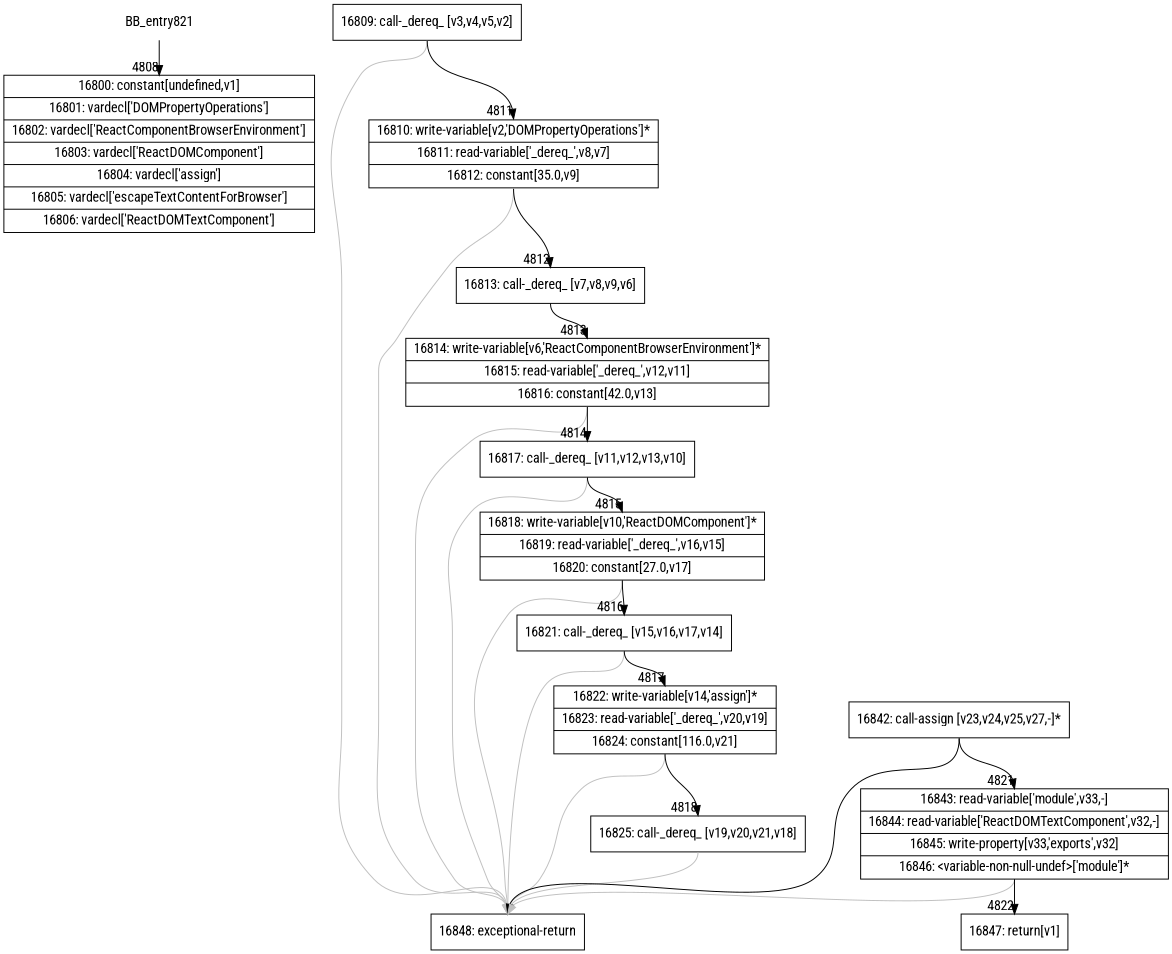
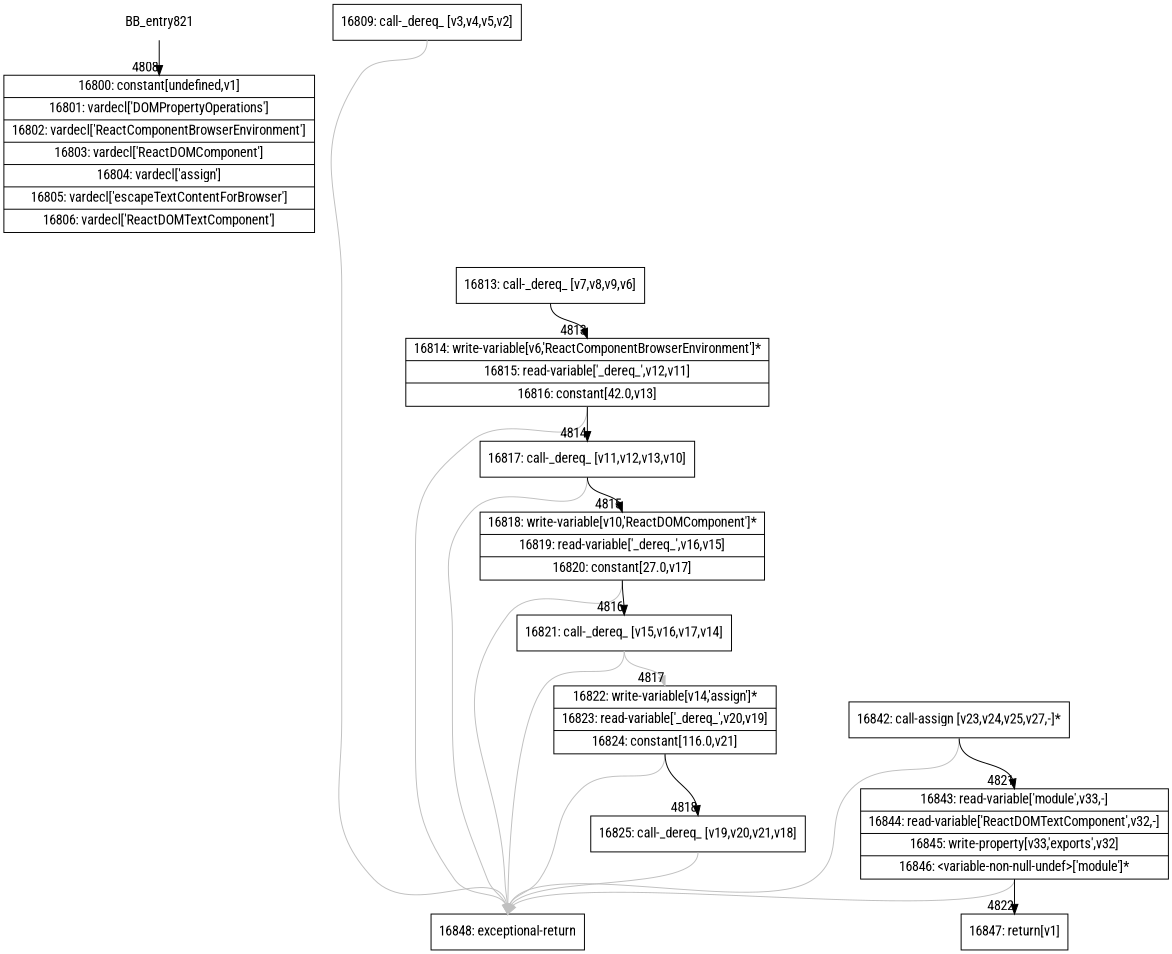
(514, 154) -> none
(640, 667) -> (640, 667)
(775, 890) -> (775, 890)
